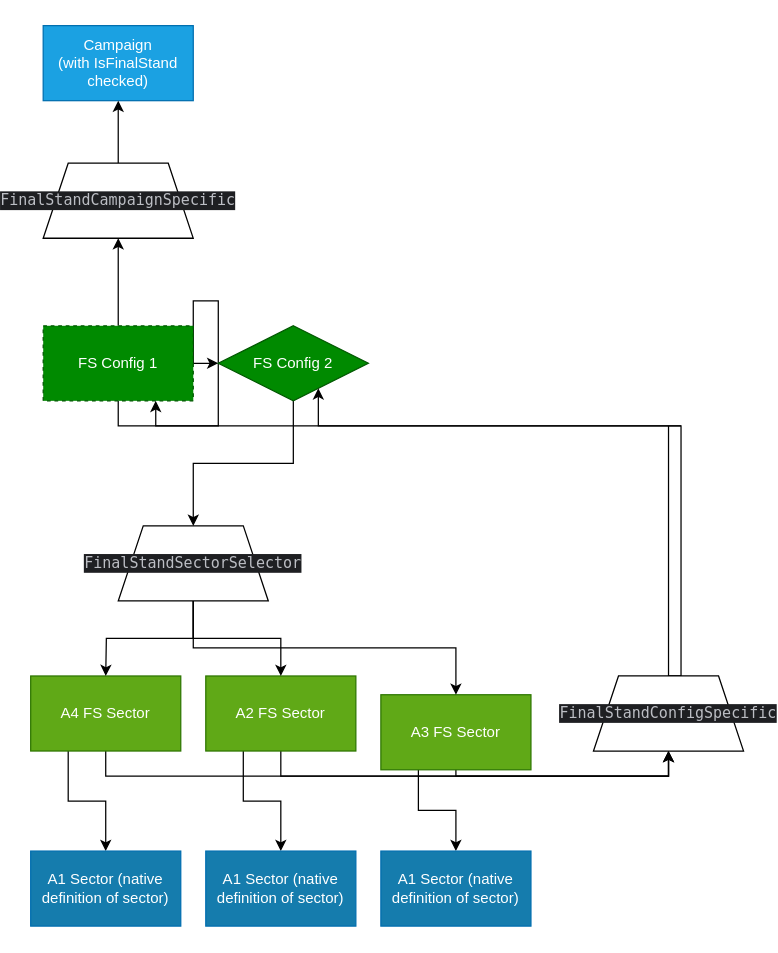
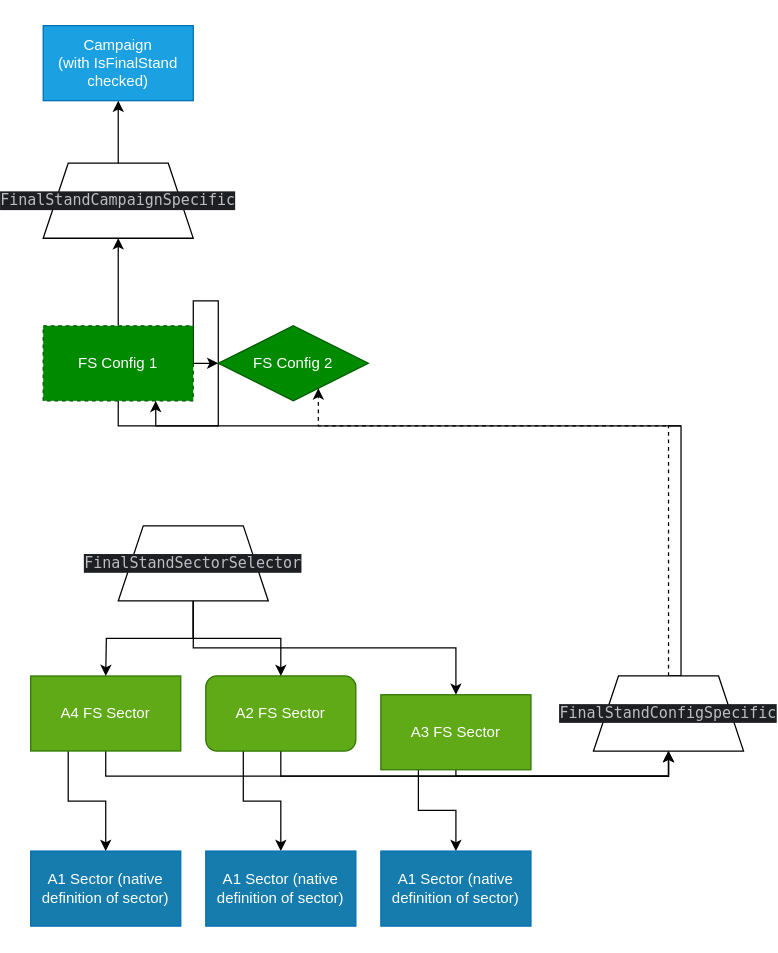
(247, 463) -> none
(668, 550) -> (668, 550)
(281, 713) -> (281, 713)
